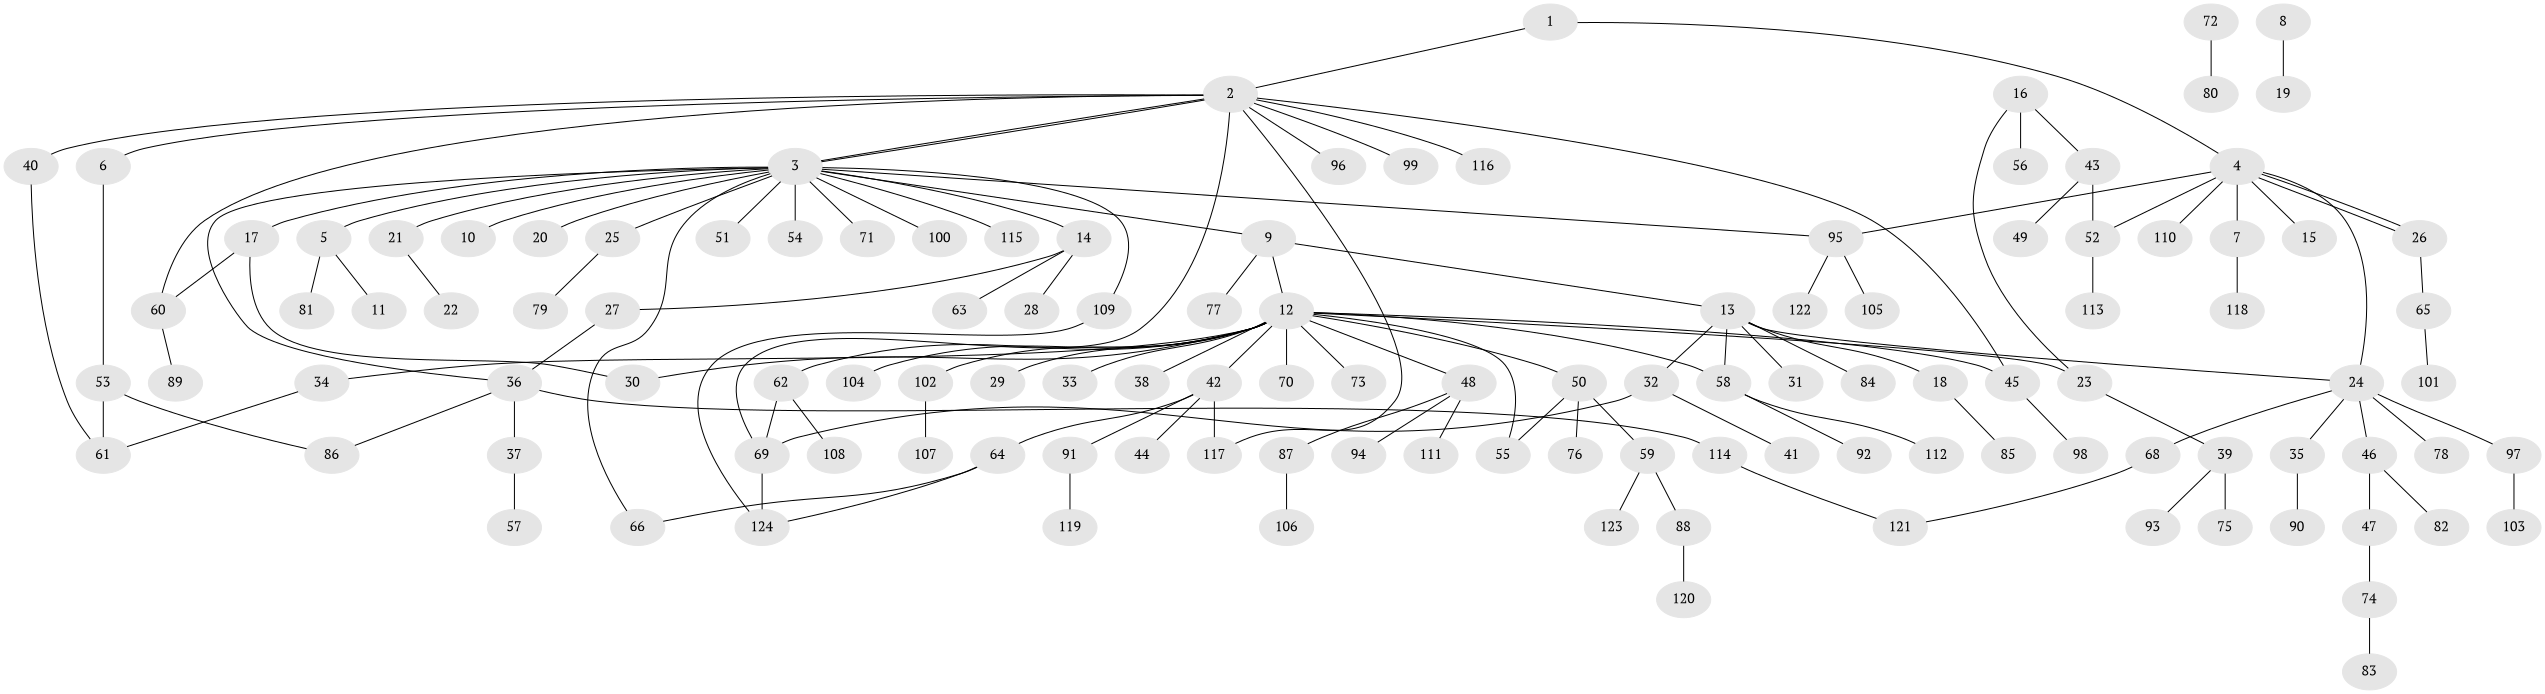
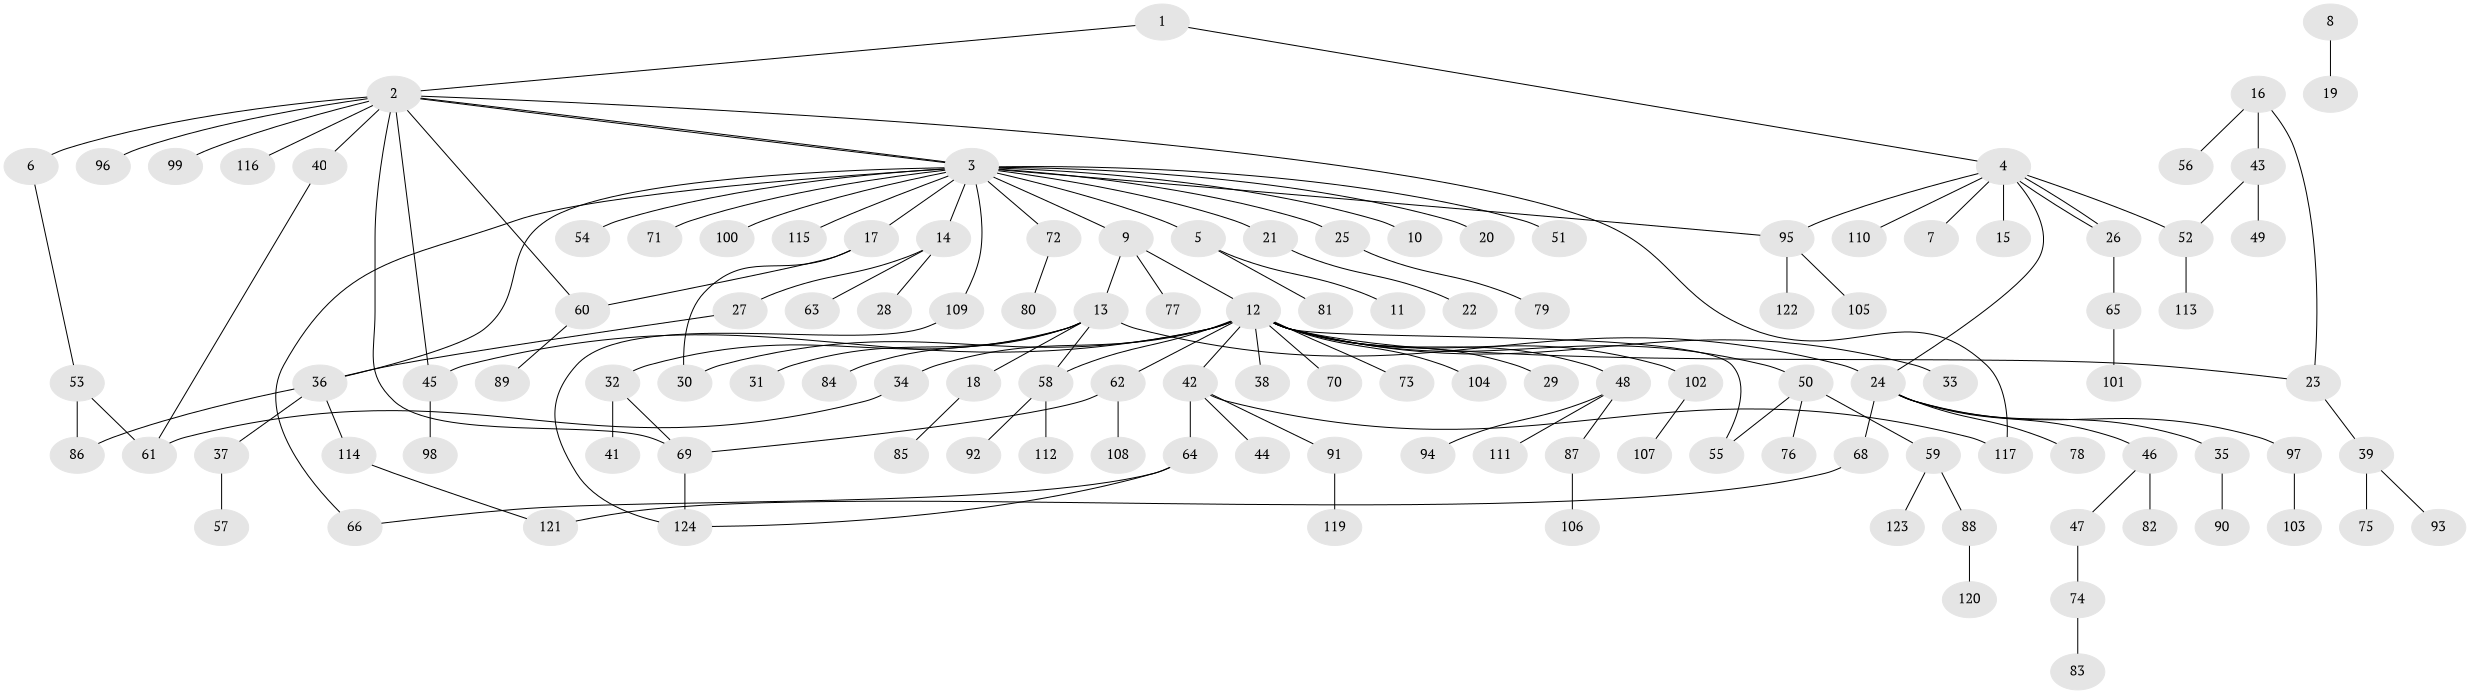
none -> (1013, 203)
(2237, 311) -> none
